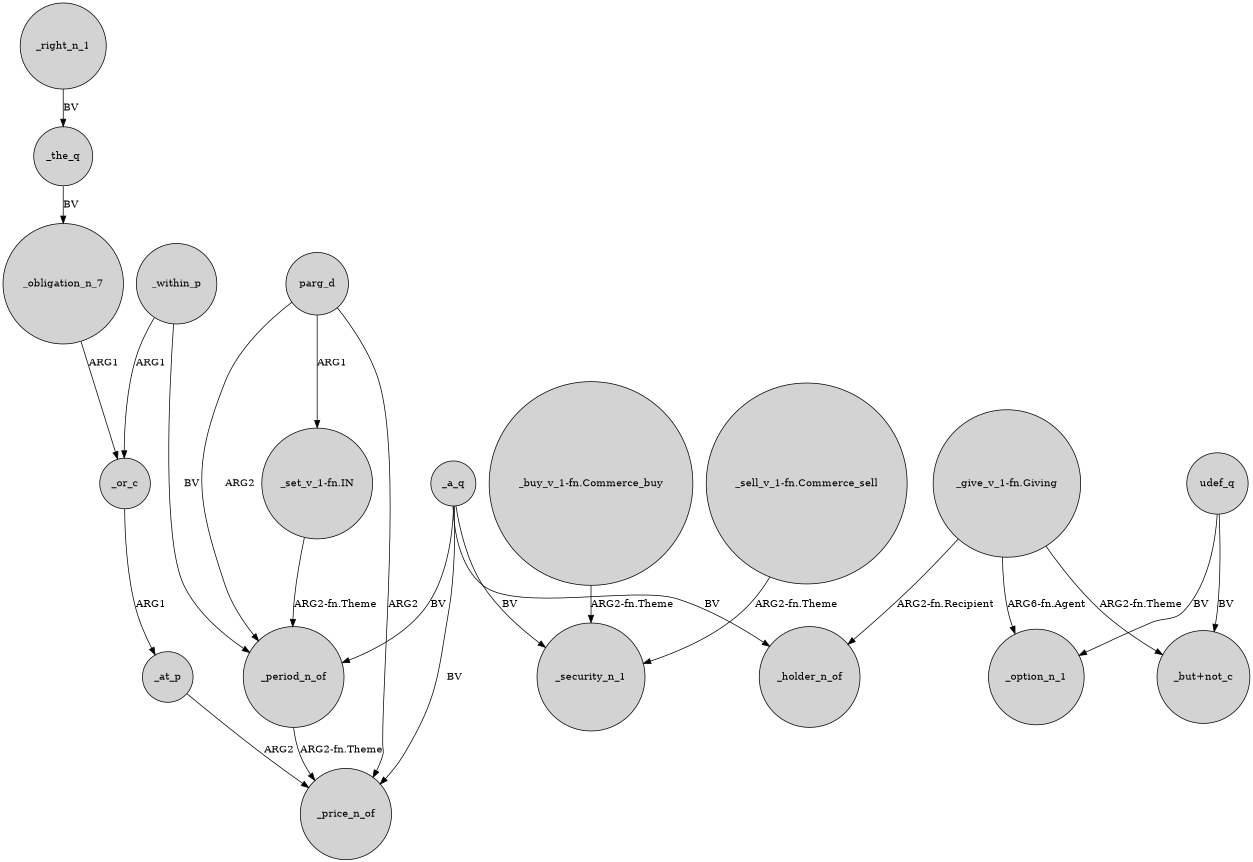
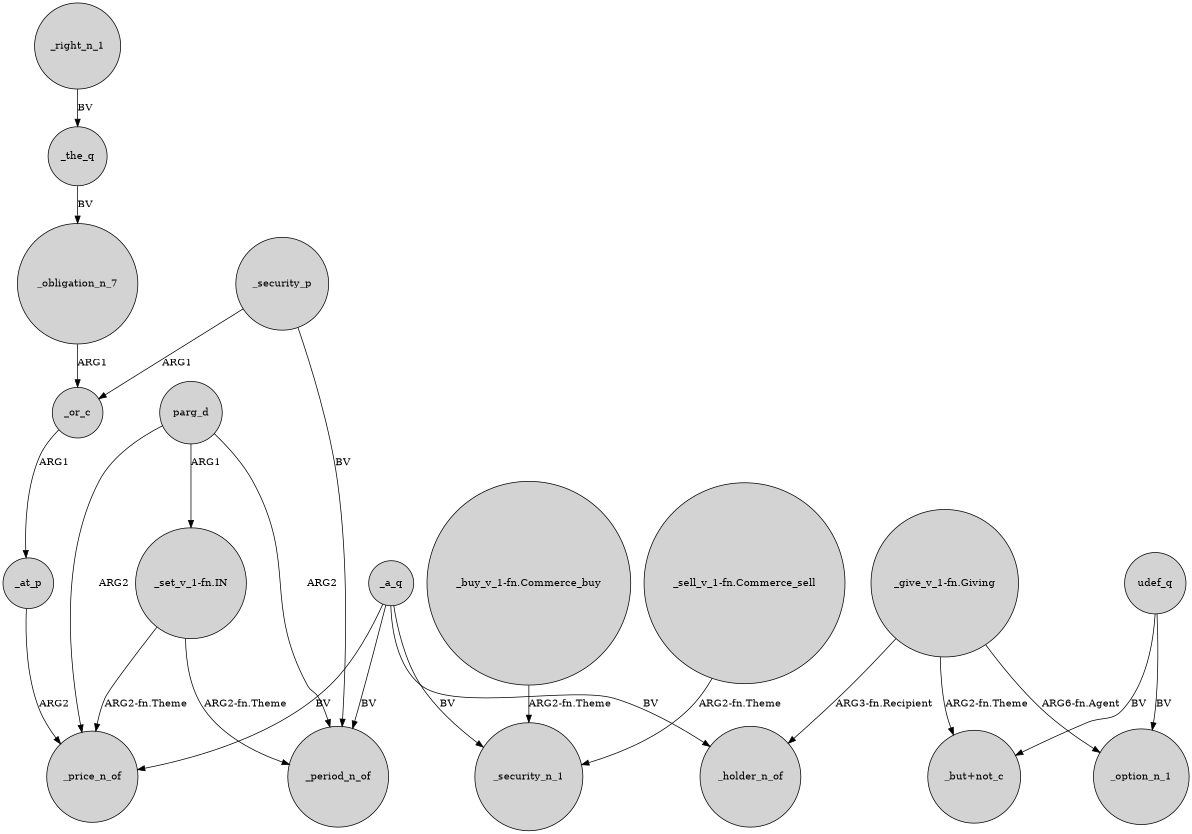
(177, 284) -> (282, 284)
(946, 604) -> (884, 704)
(299, 752) -> (122, 673)
